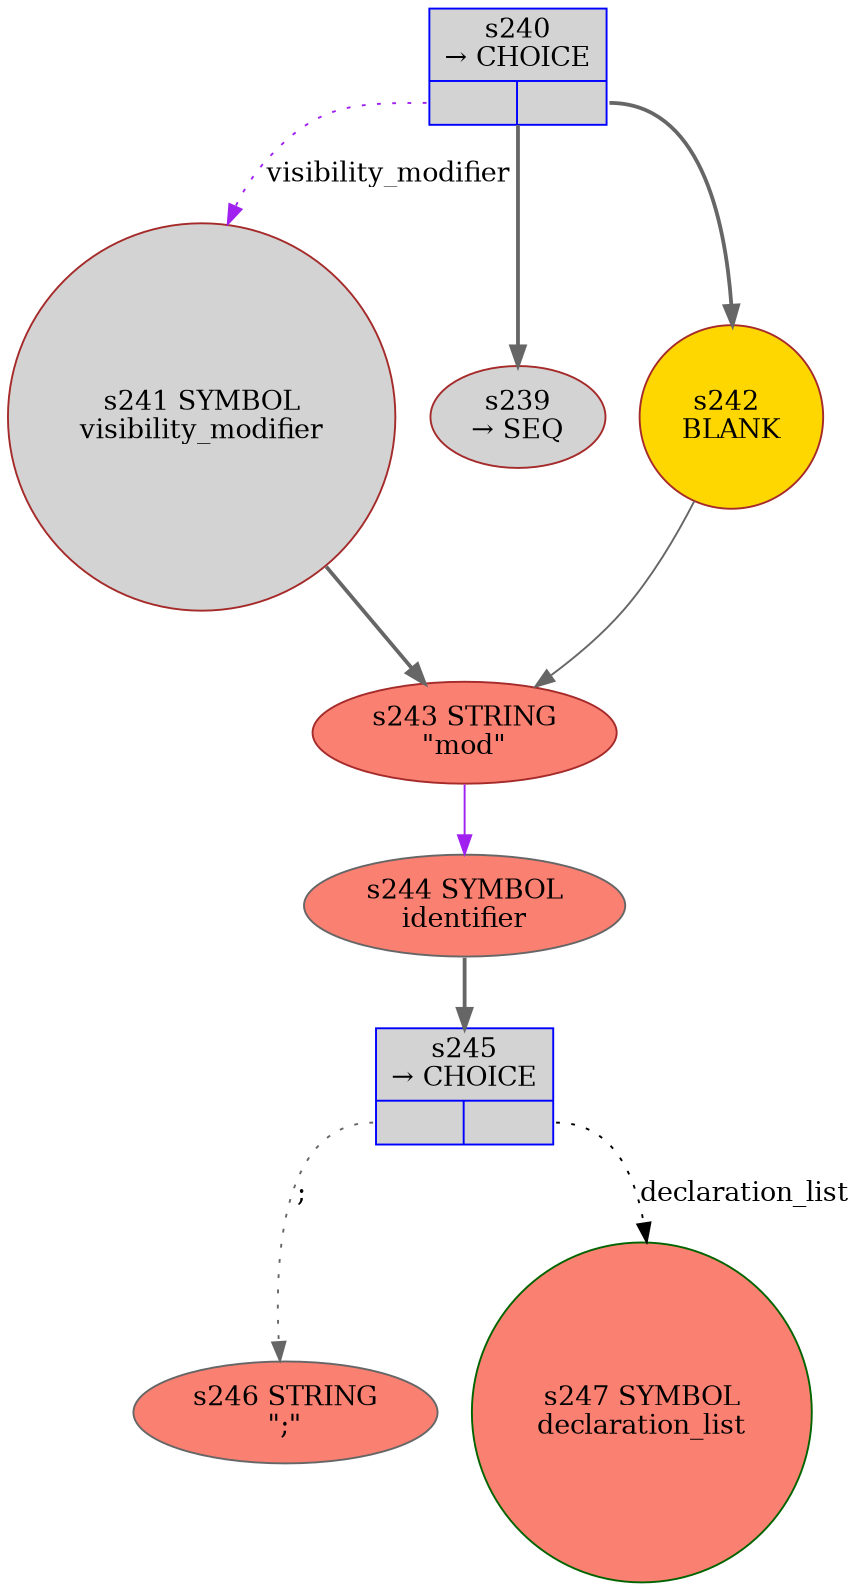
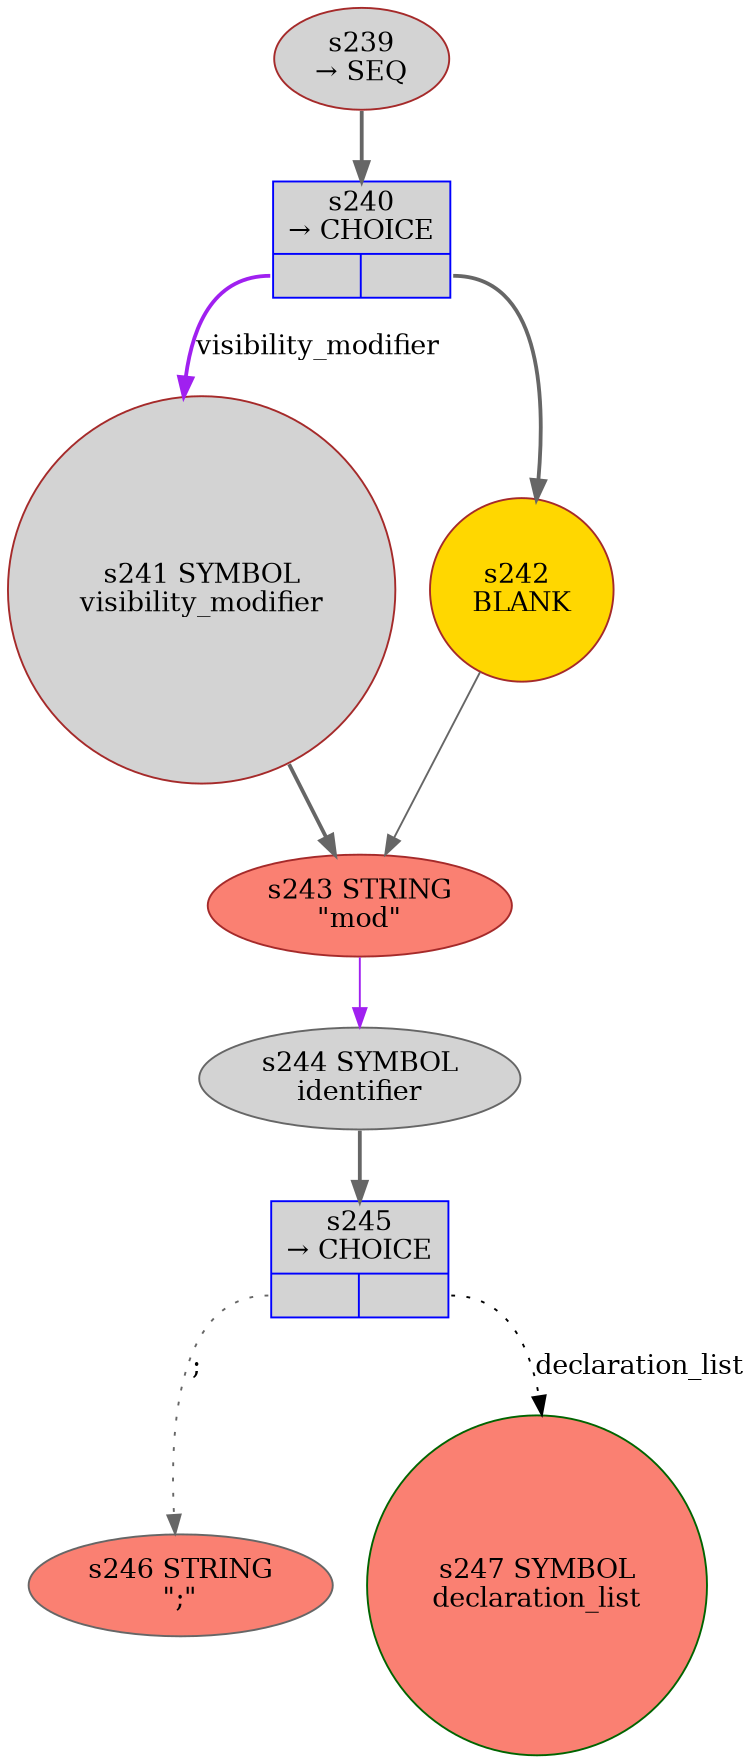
(313, 121) -> (209, 309)
(518, 235) -> (362, 137)
(465, 906) -> (360, 1079)
